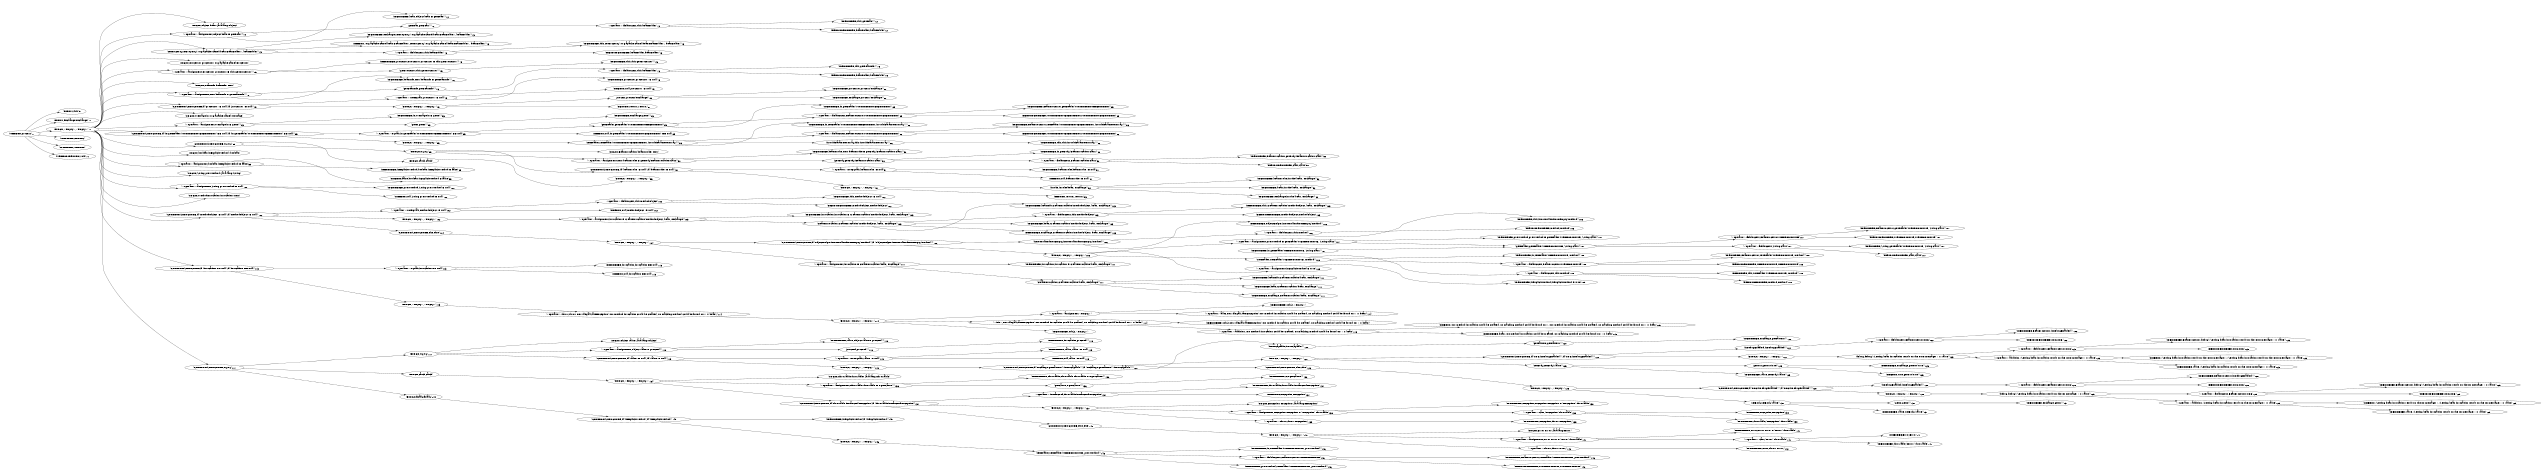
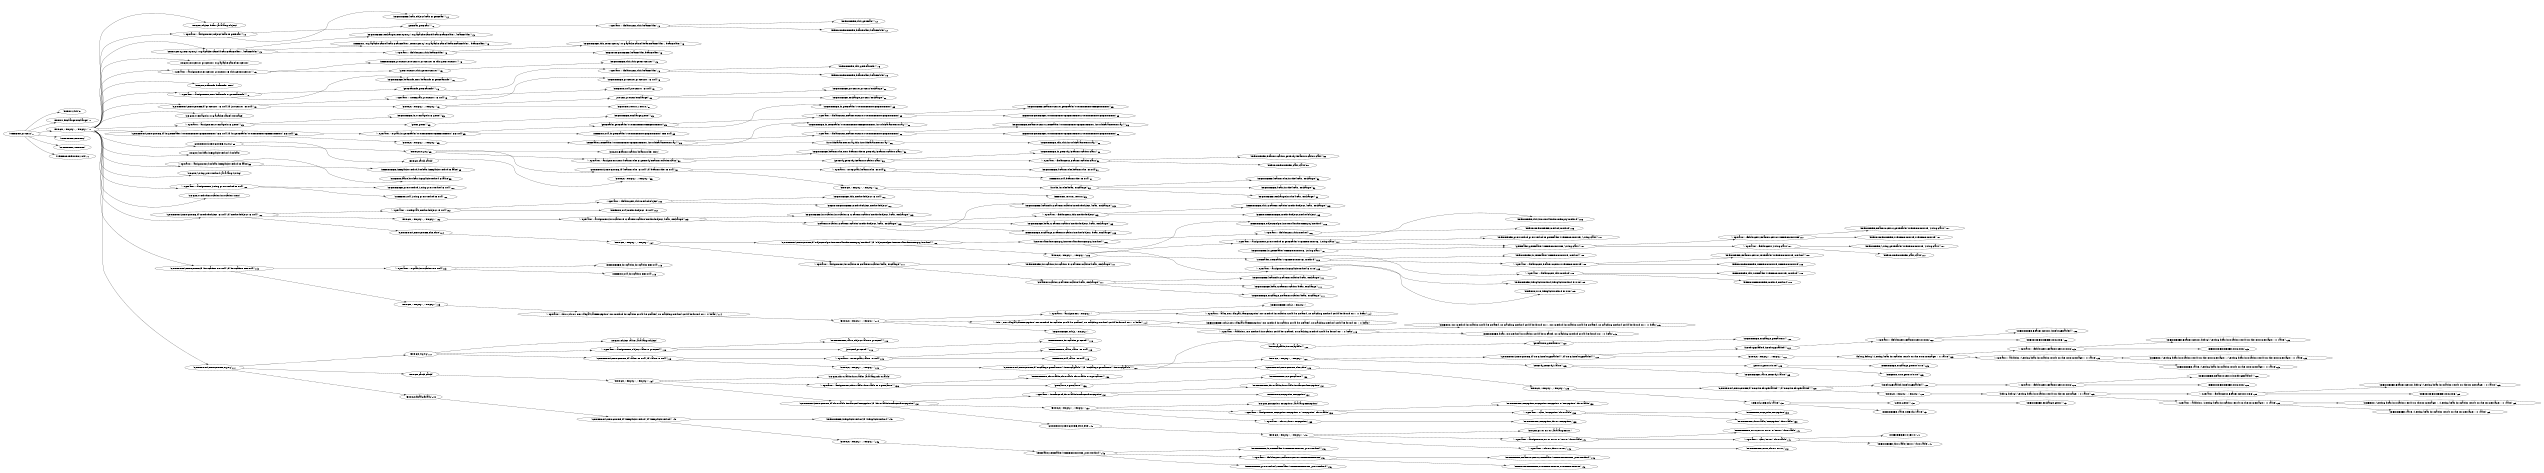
none -> (1550, 291)
